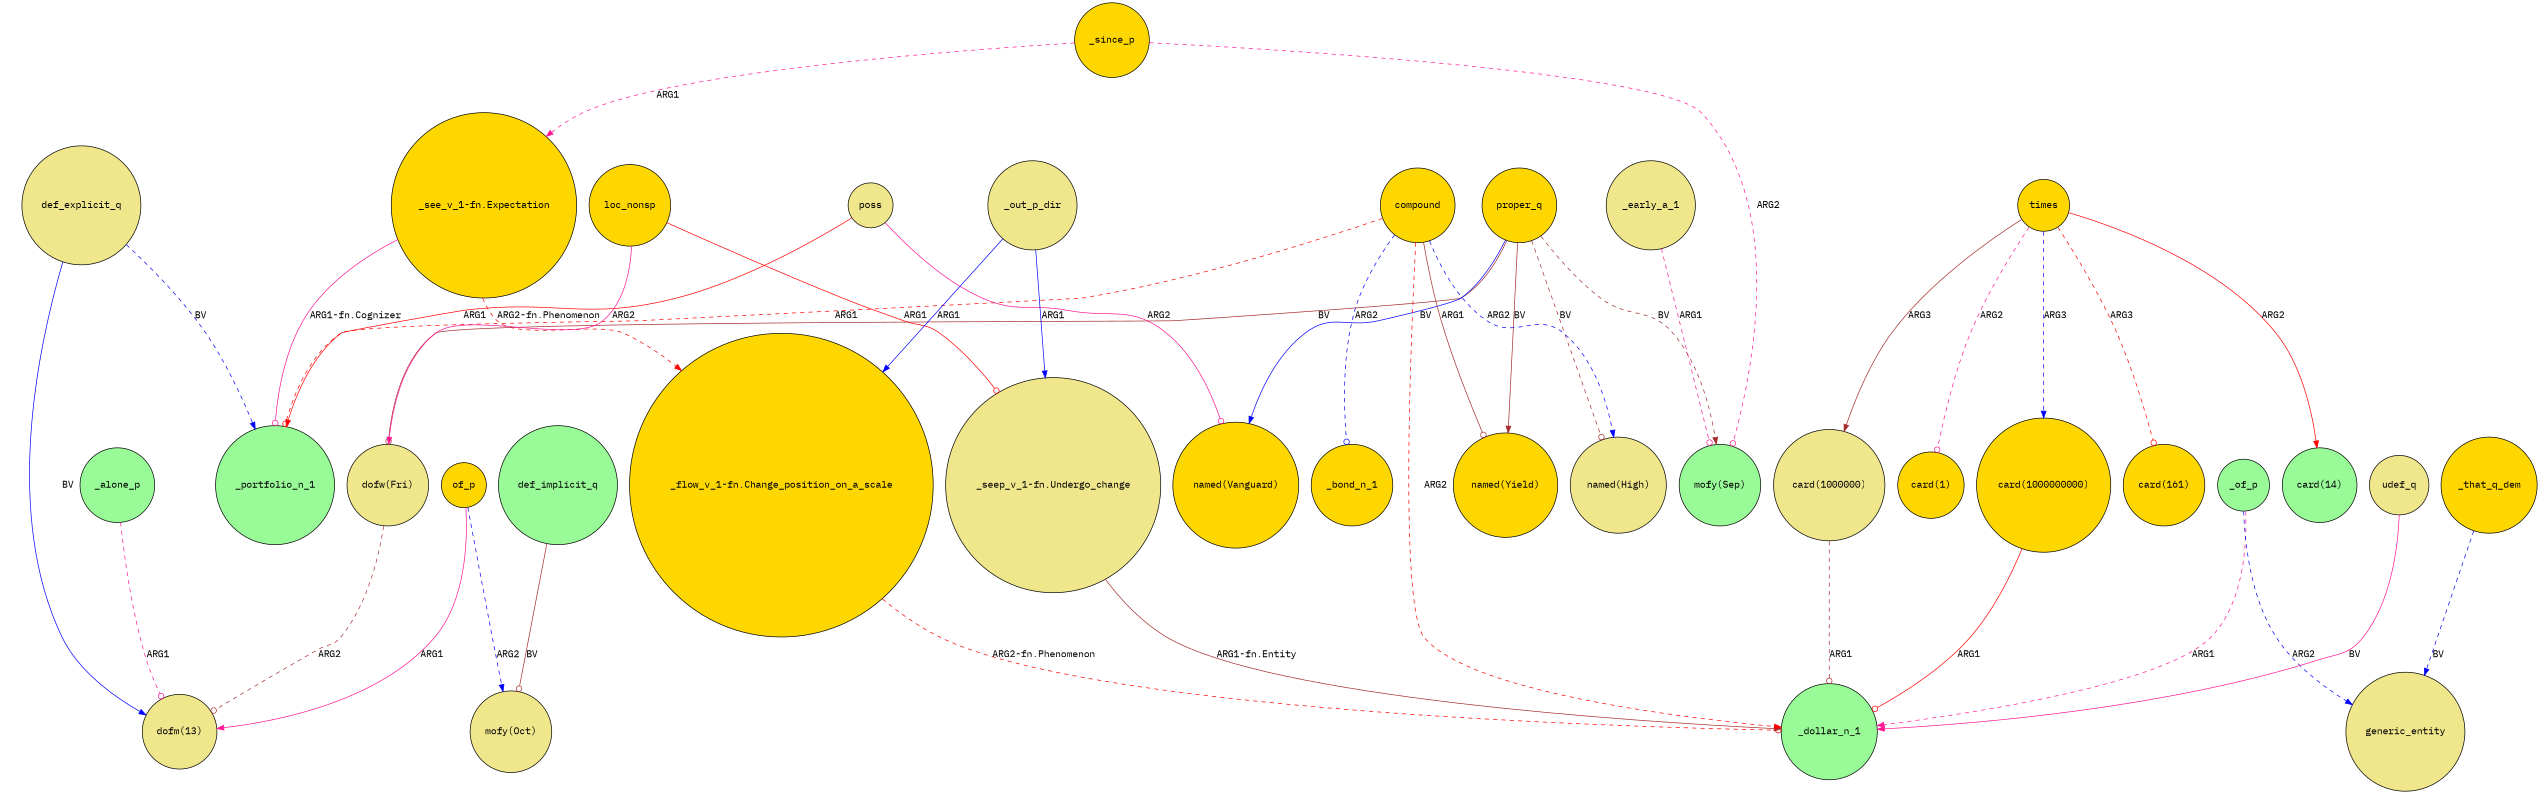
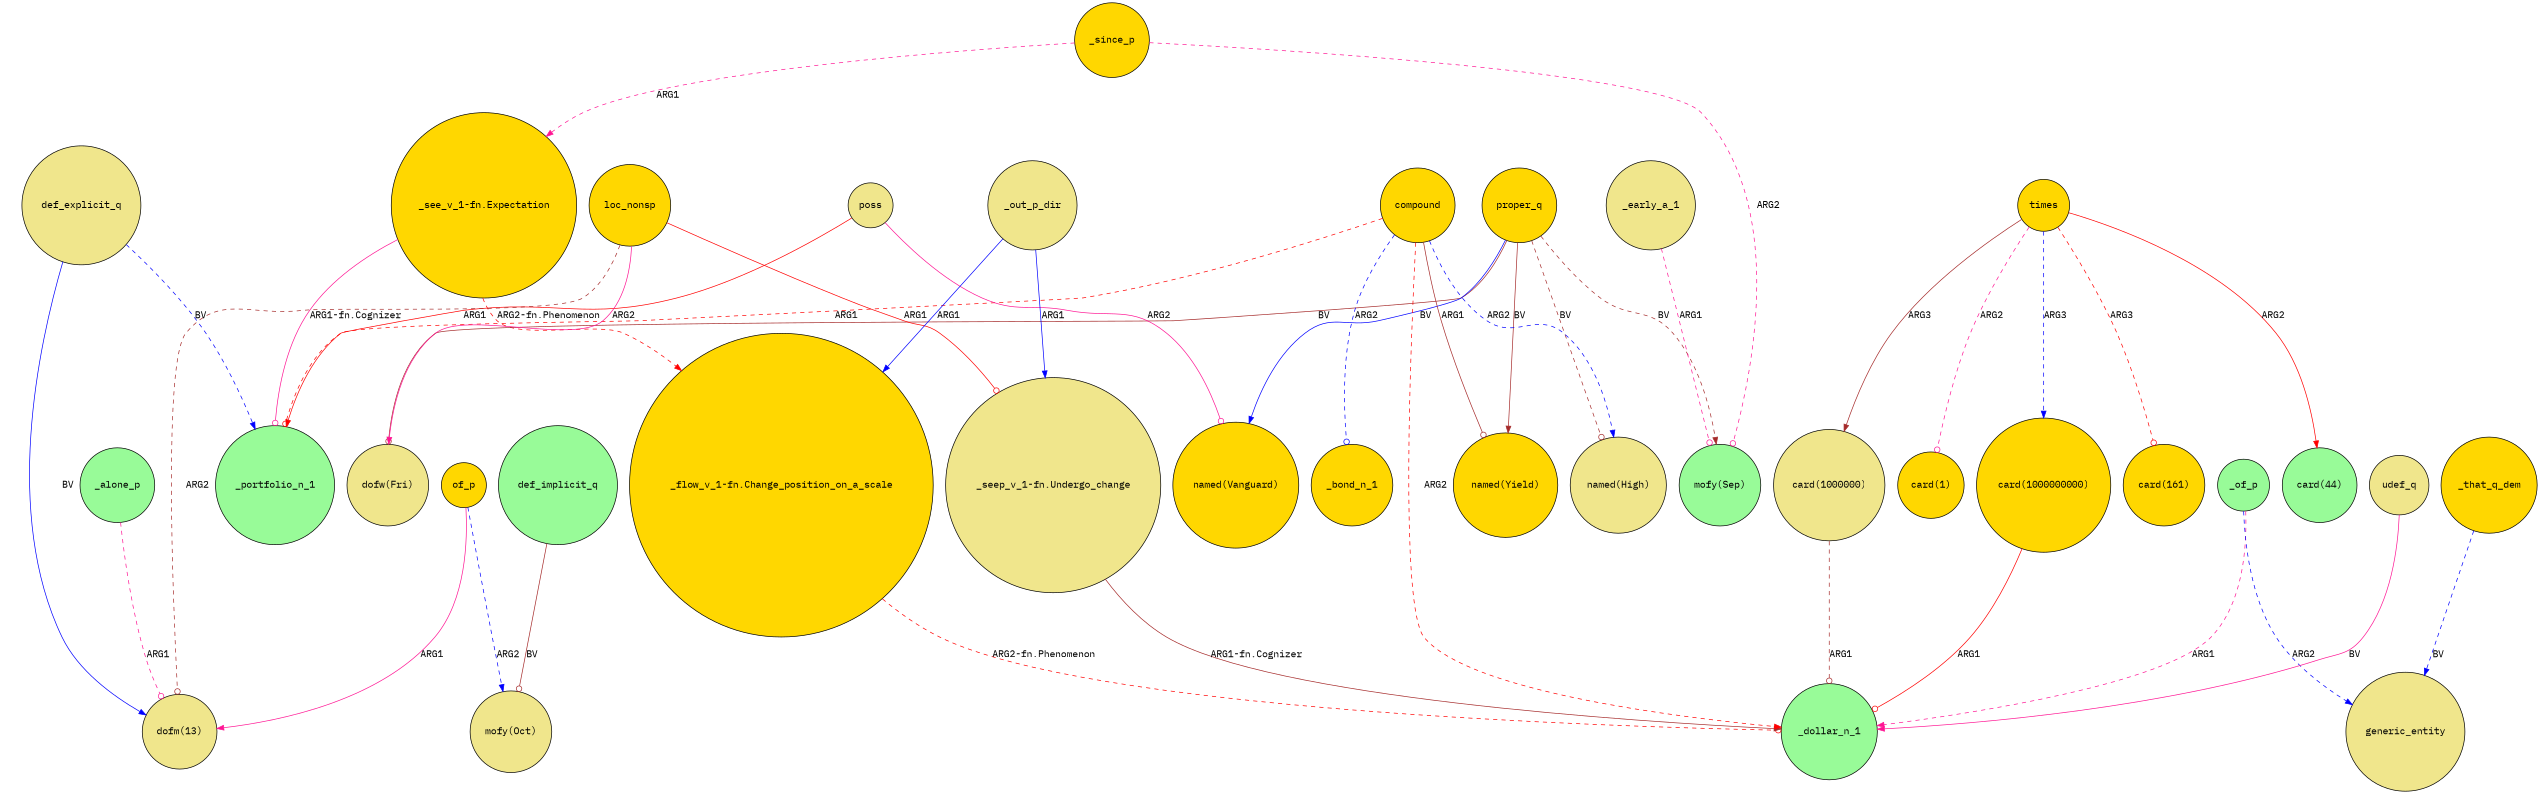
(2320, 485) -> (2320, 485)
(331, 644) -> (235, 309)
(1257, 655) -> (1257, 655)
